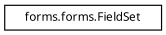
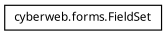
(83, 18) -> (83, 18)
